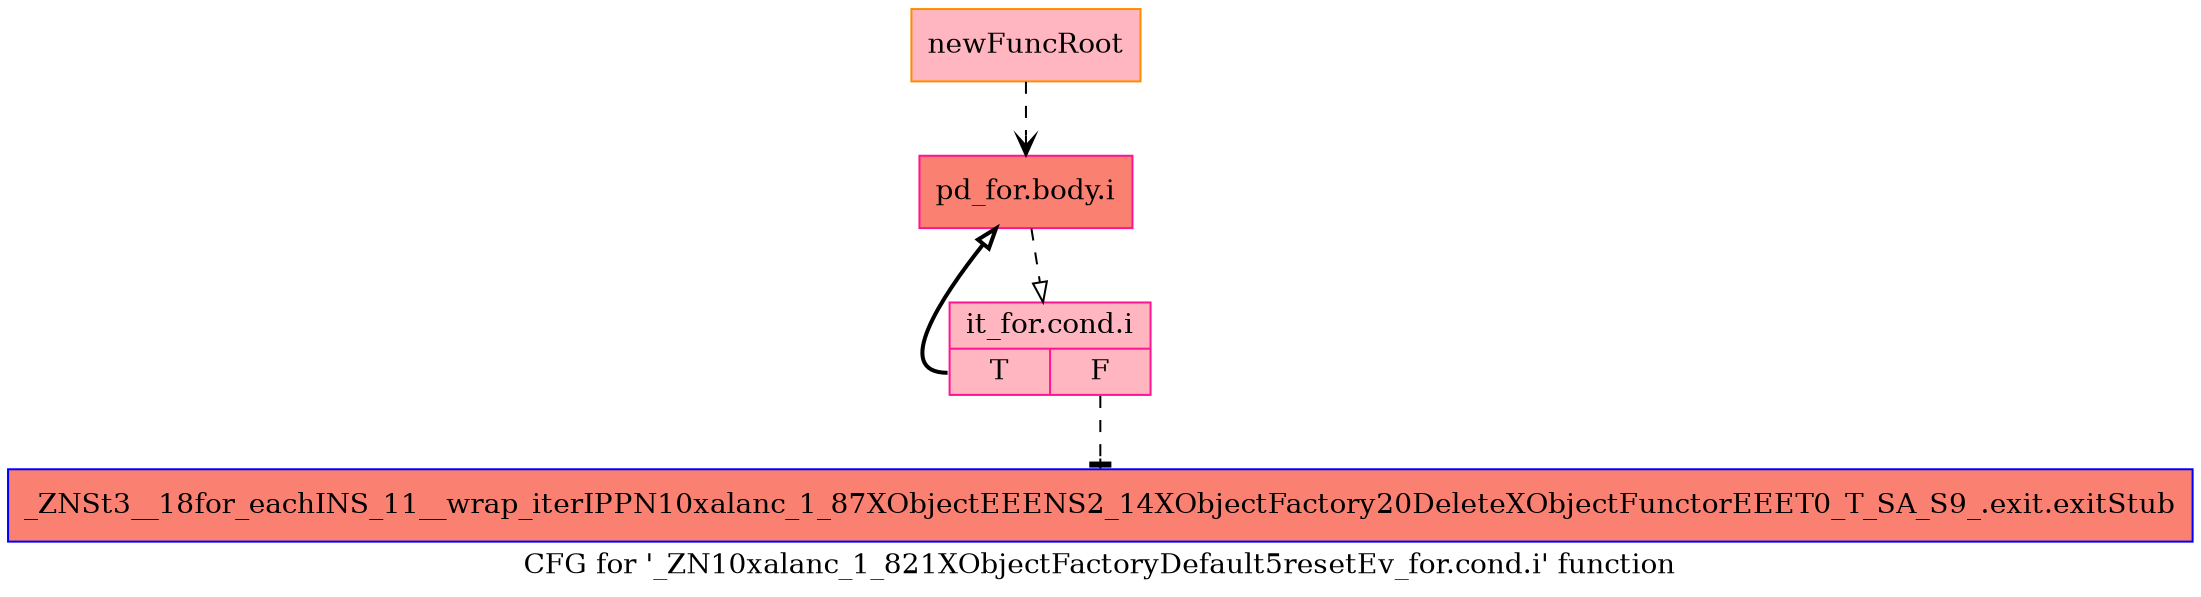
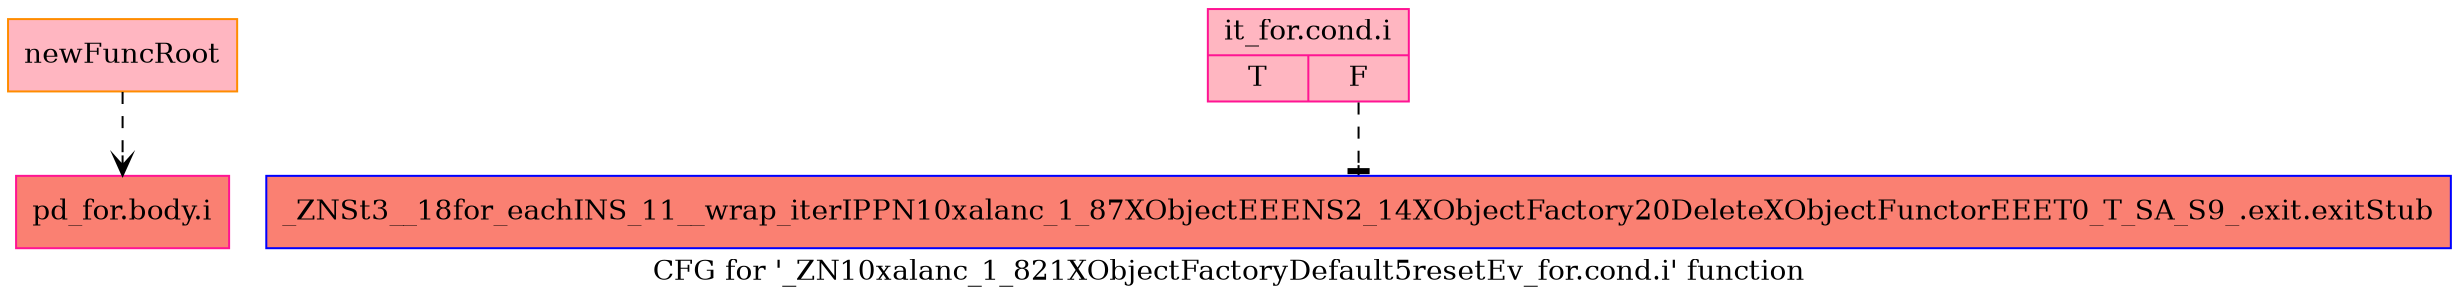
(1036, 255) -> none
(937, 311) -> none
